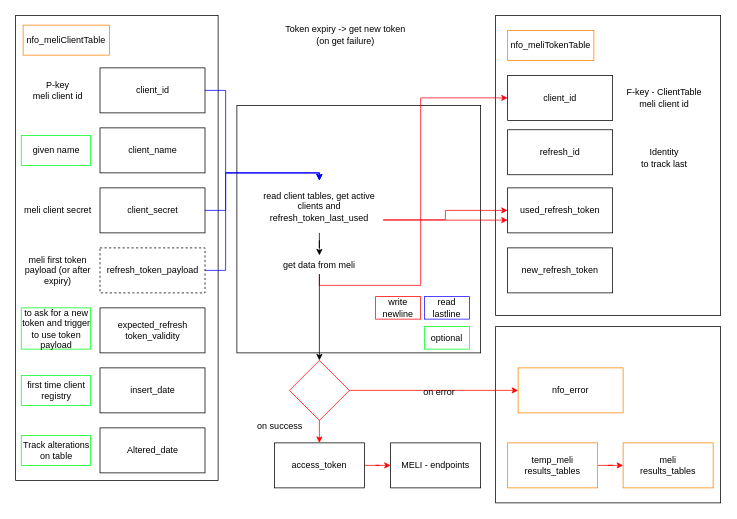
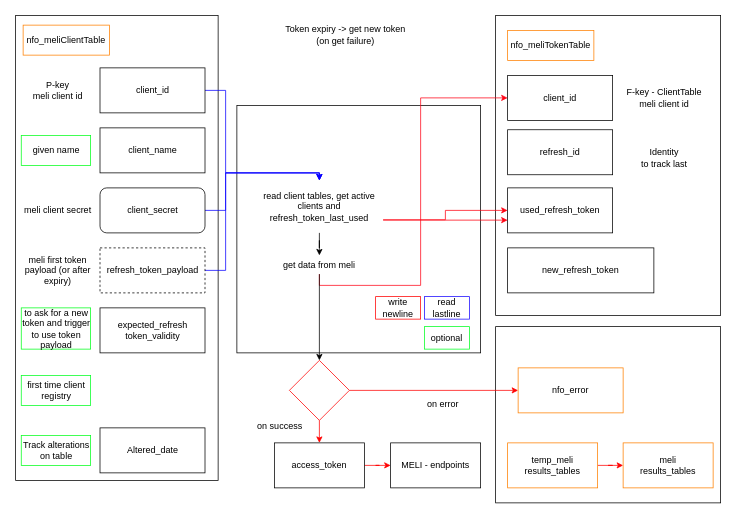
(152, 210) -> (152, 210)
(560, 270) -> (581, 270)
(152, 390) -> none
(439, 392) -> (443, 404)
